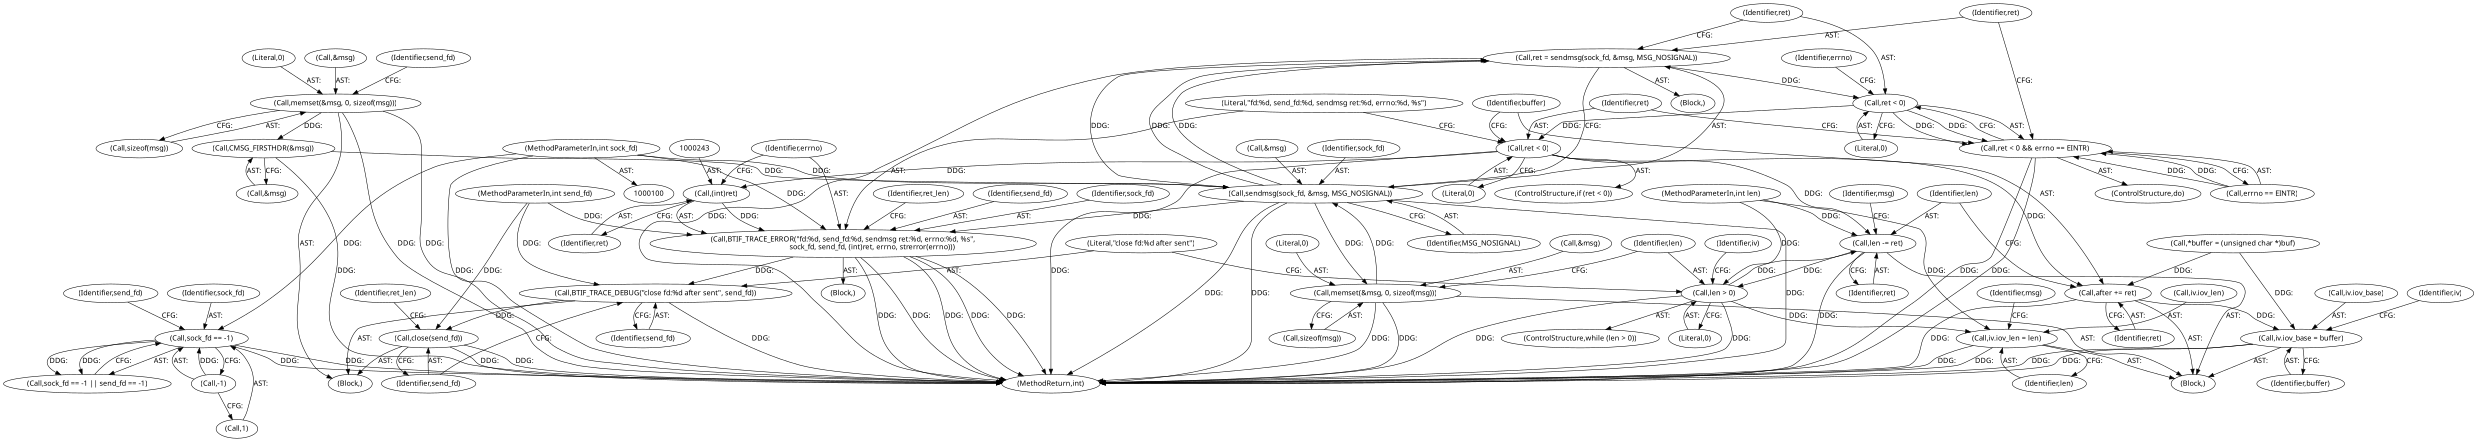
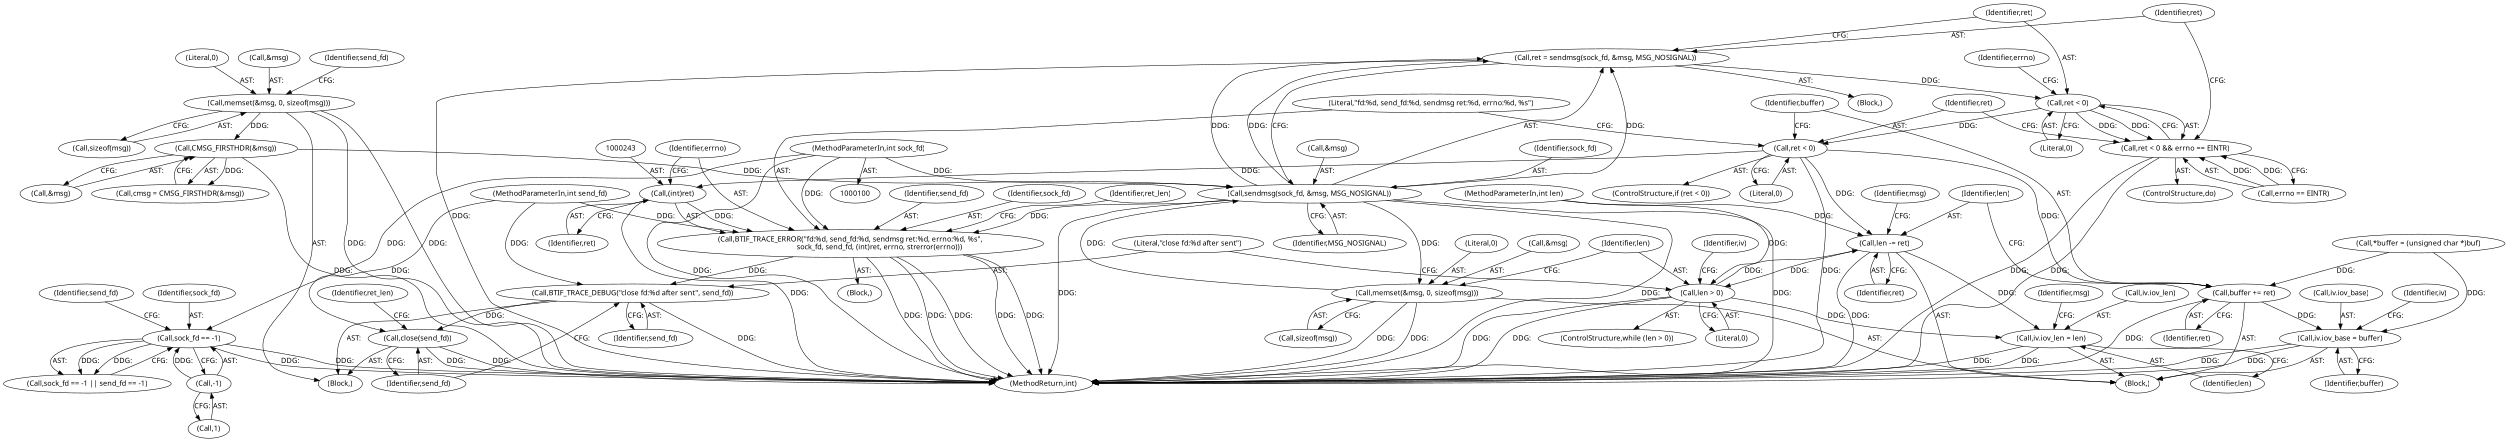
none -> (180, 194)
(1896, 223) -> (1975, 287)
(2108, 293) -> (2244, 293)
none -> (790, 304)
(253, 382) -> (213, 409)
